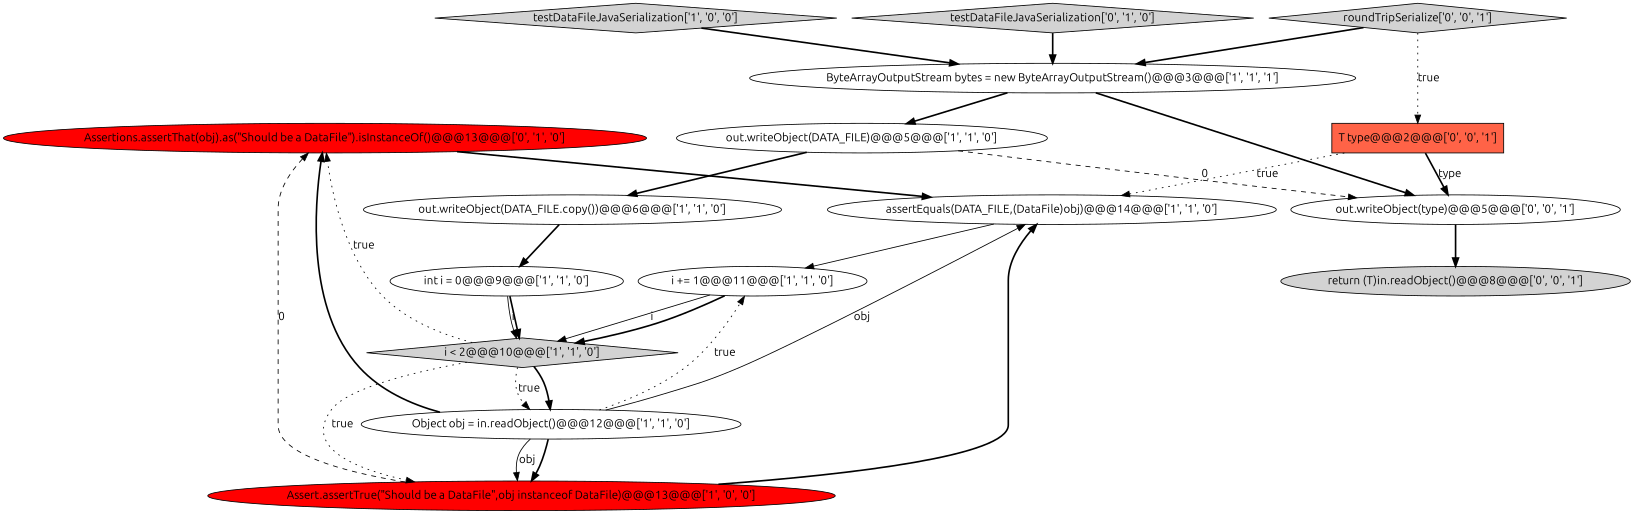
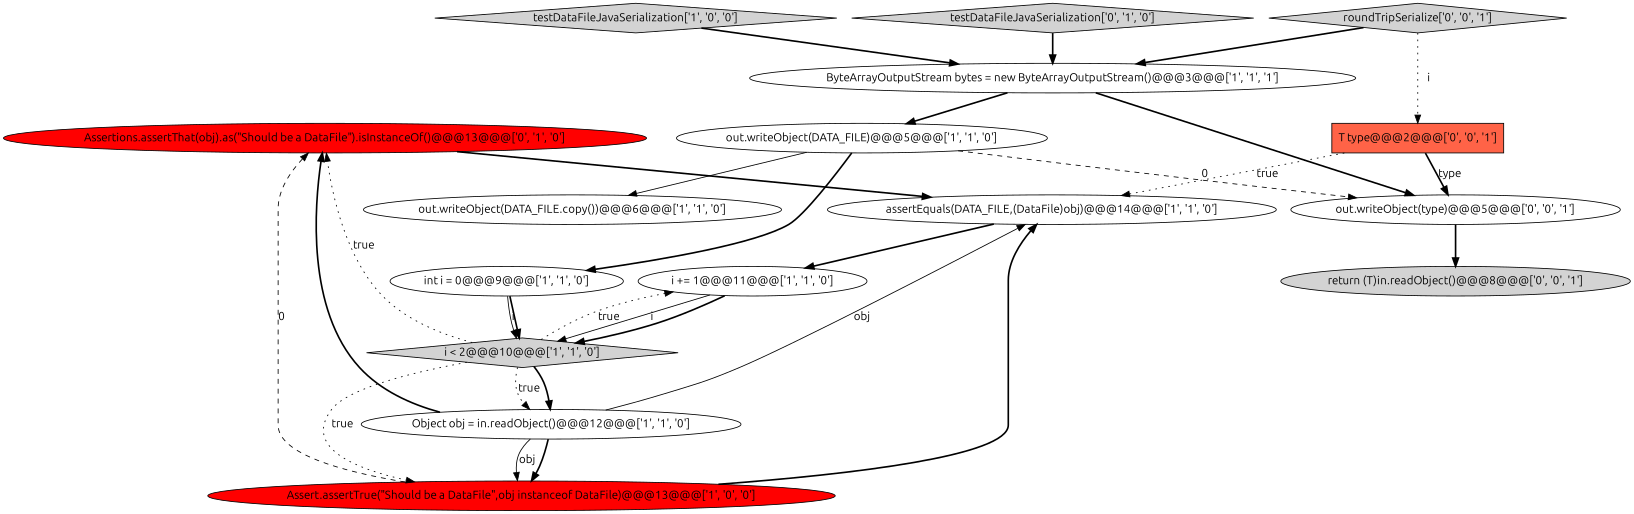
(1429, 78) -> (1429, 78)
(726, 172) -> (726, 172)
(542, 242) -> (740, 242)
(904, 245) -> (904, 245)
(681, 371) -> (601, 310)
